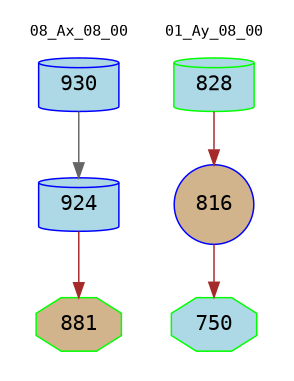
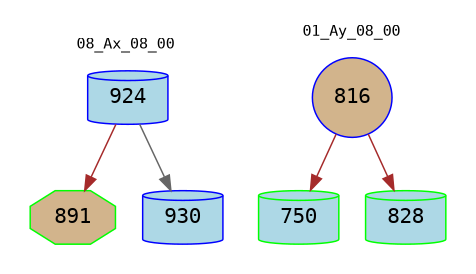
(214, 131) -> (378, 155)
(79, 137) -> (152, 151)
(79, 324) -> (73, 217)
(214, 324) -> (299, 217)
